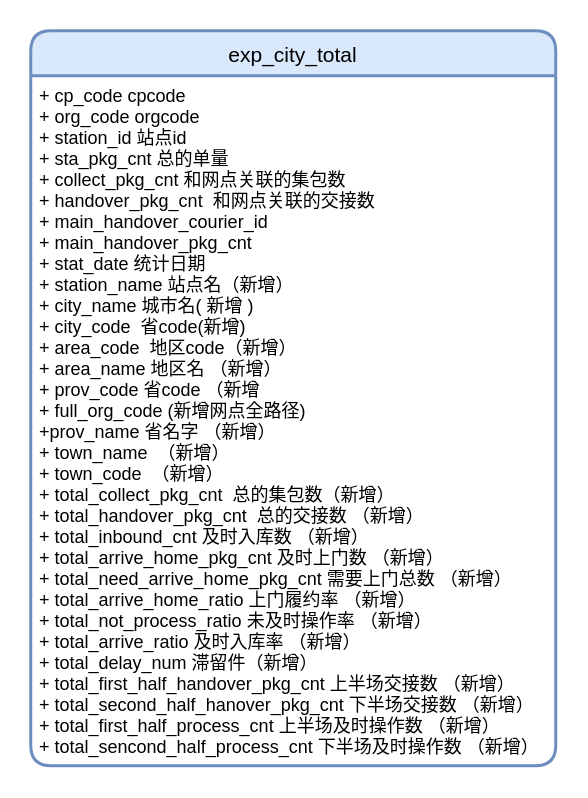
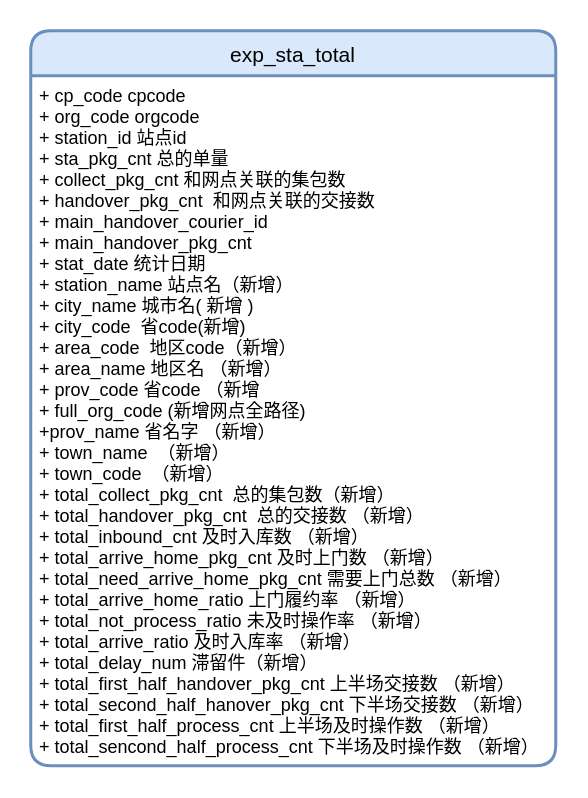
(293, 55) -> (293, 55)
